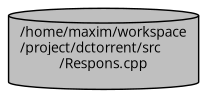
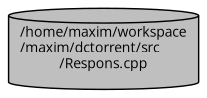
(104, 49) -> (104, 49)
